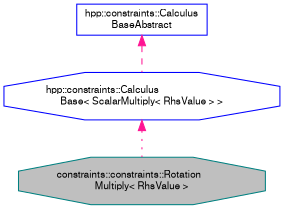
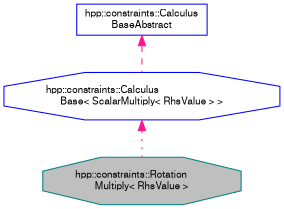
(142, 181) -> (142, 181)
